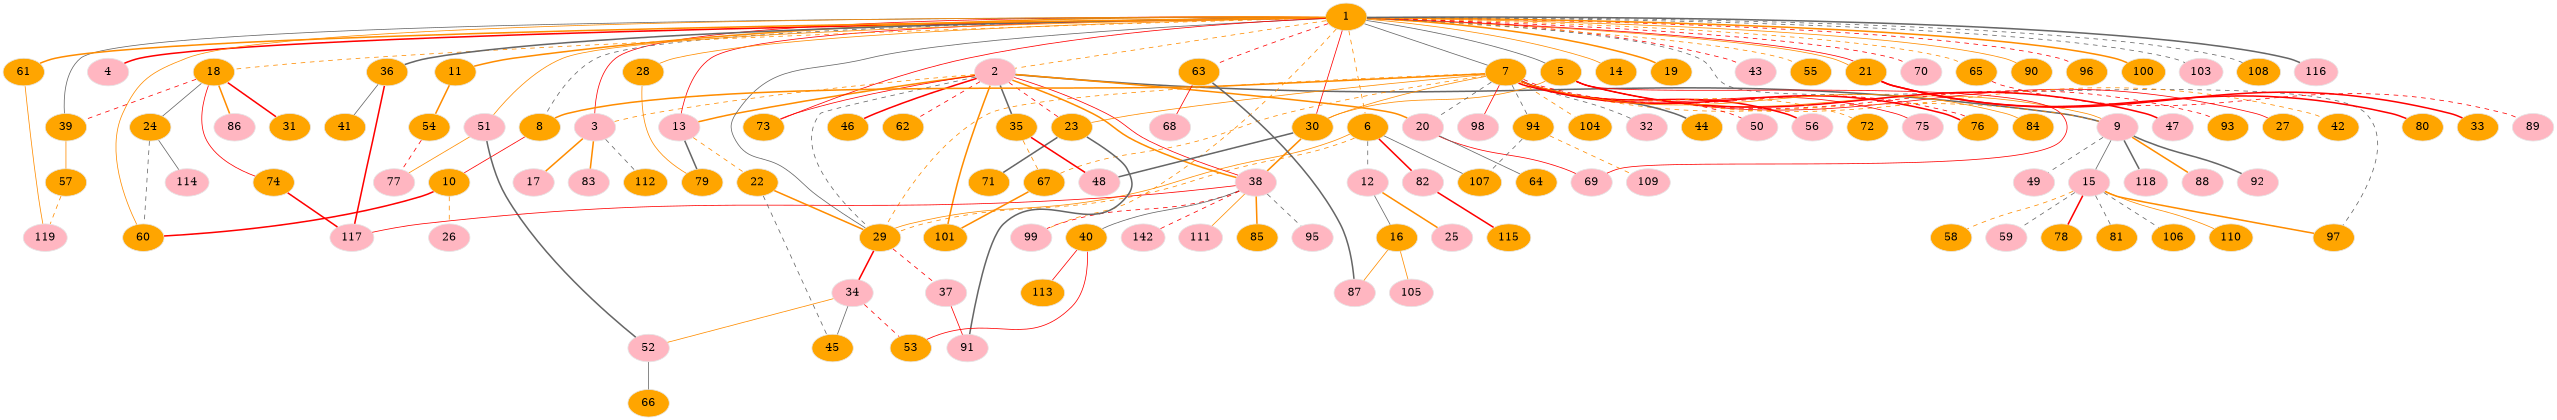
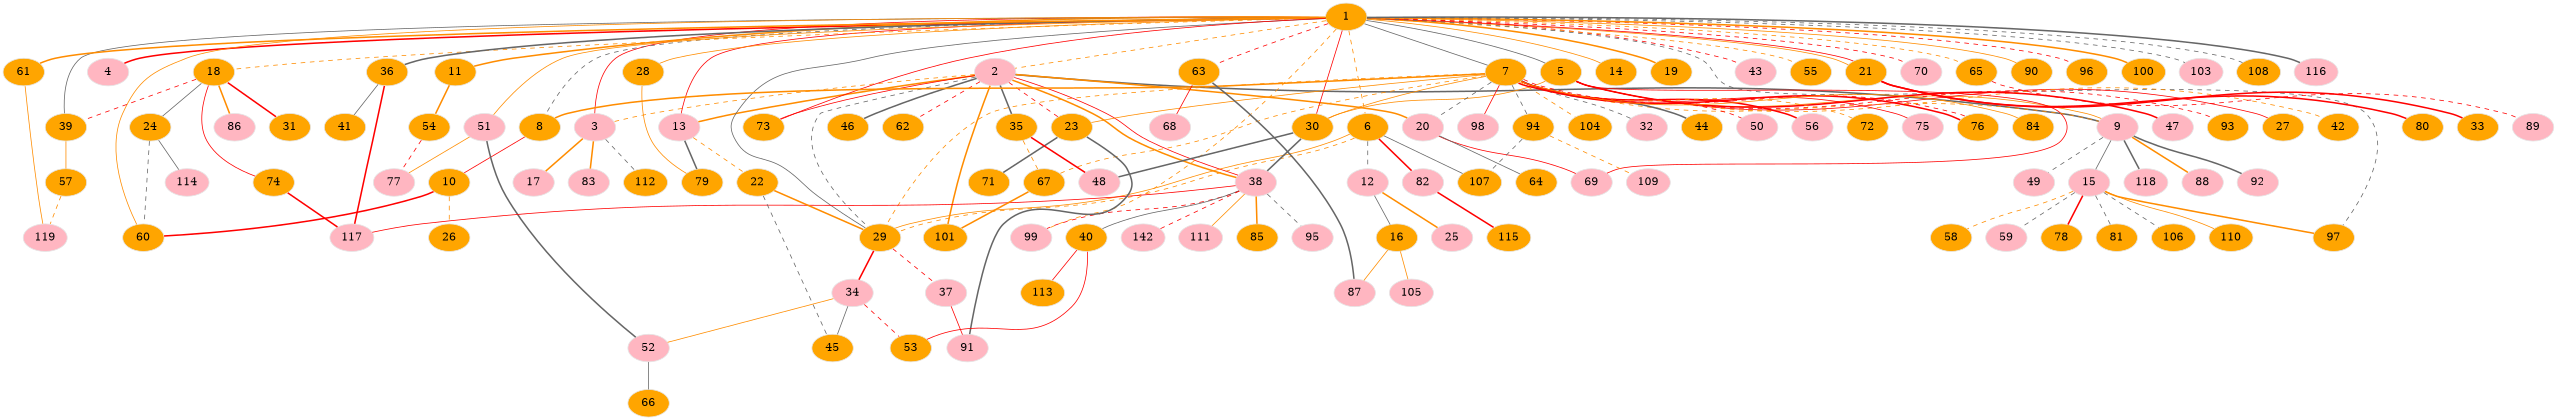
(920, 97) -> (920, 97)
(1291, 148) -> (1291, 148)
(449, 238) -> (449, 238)
